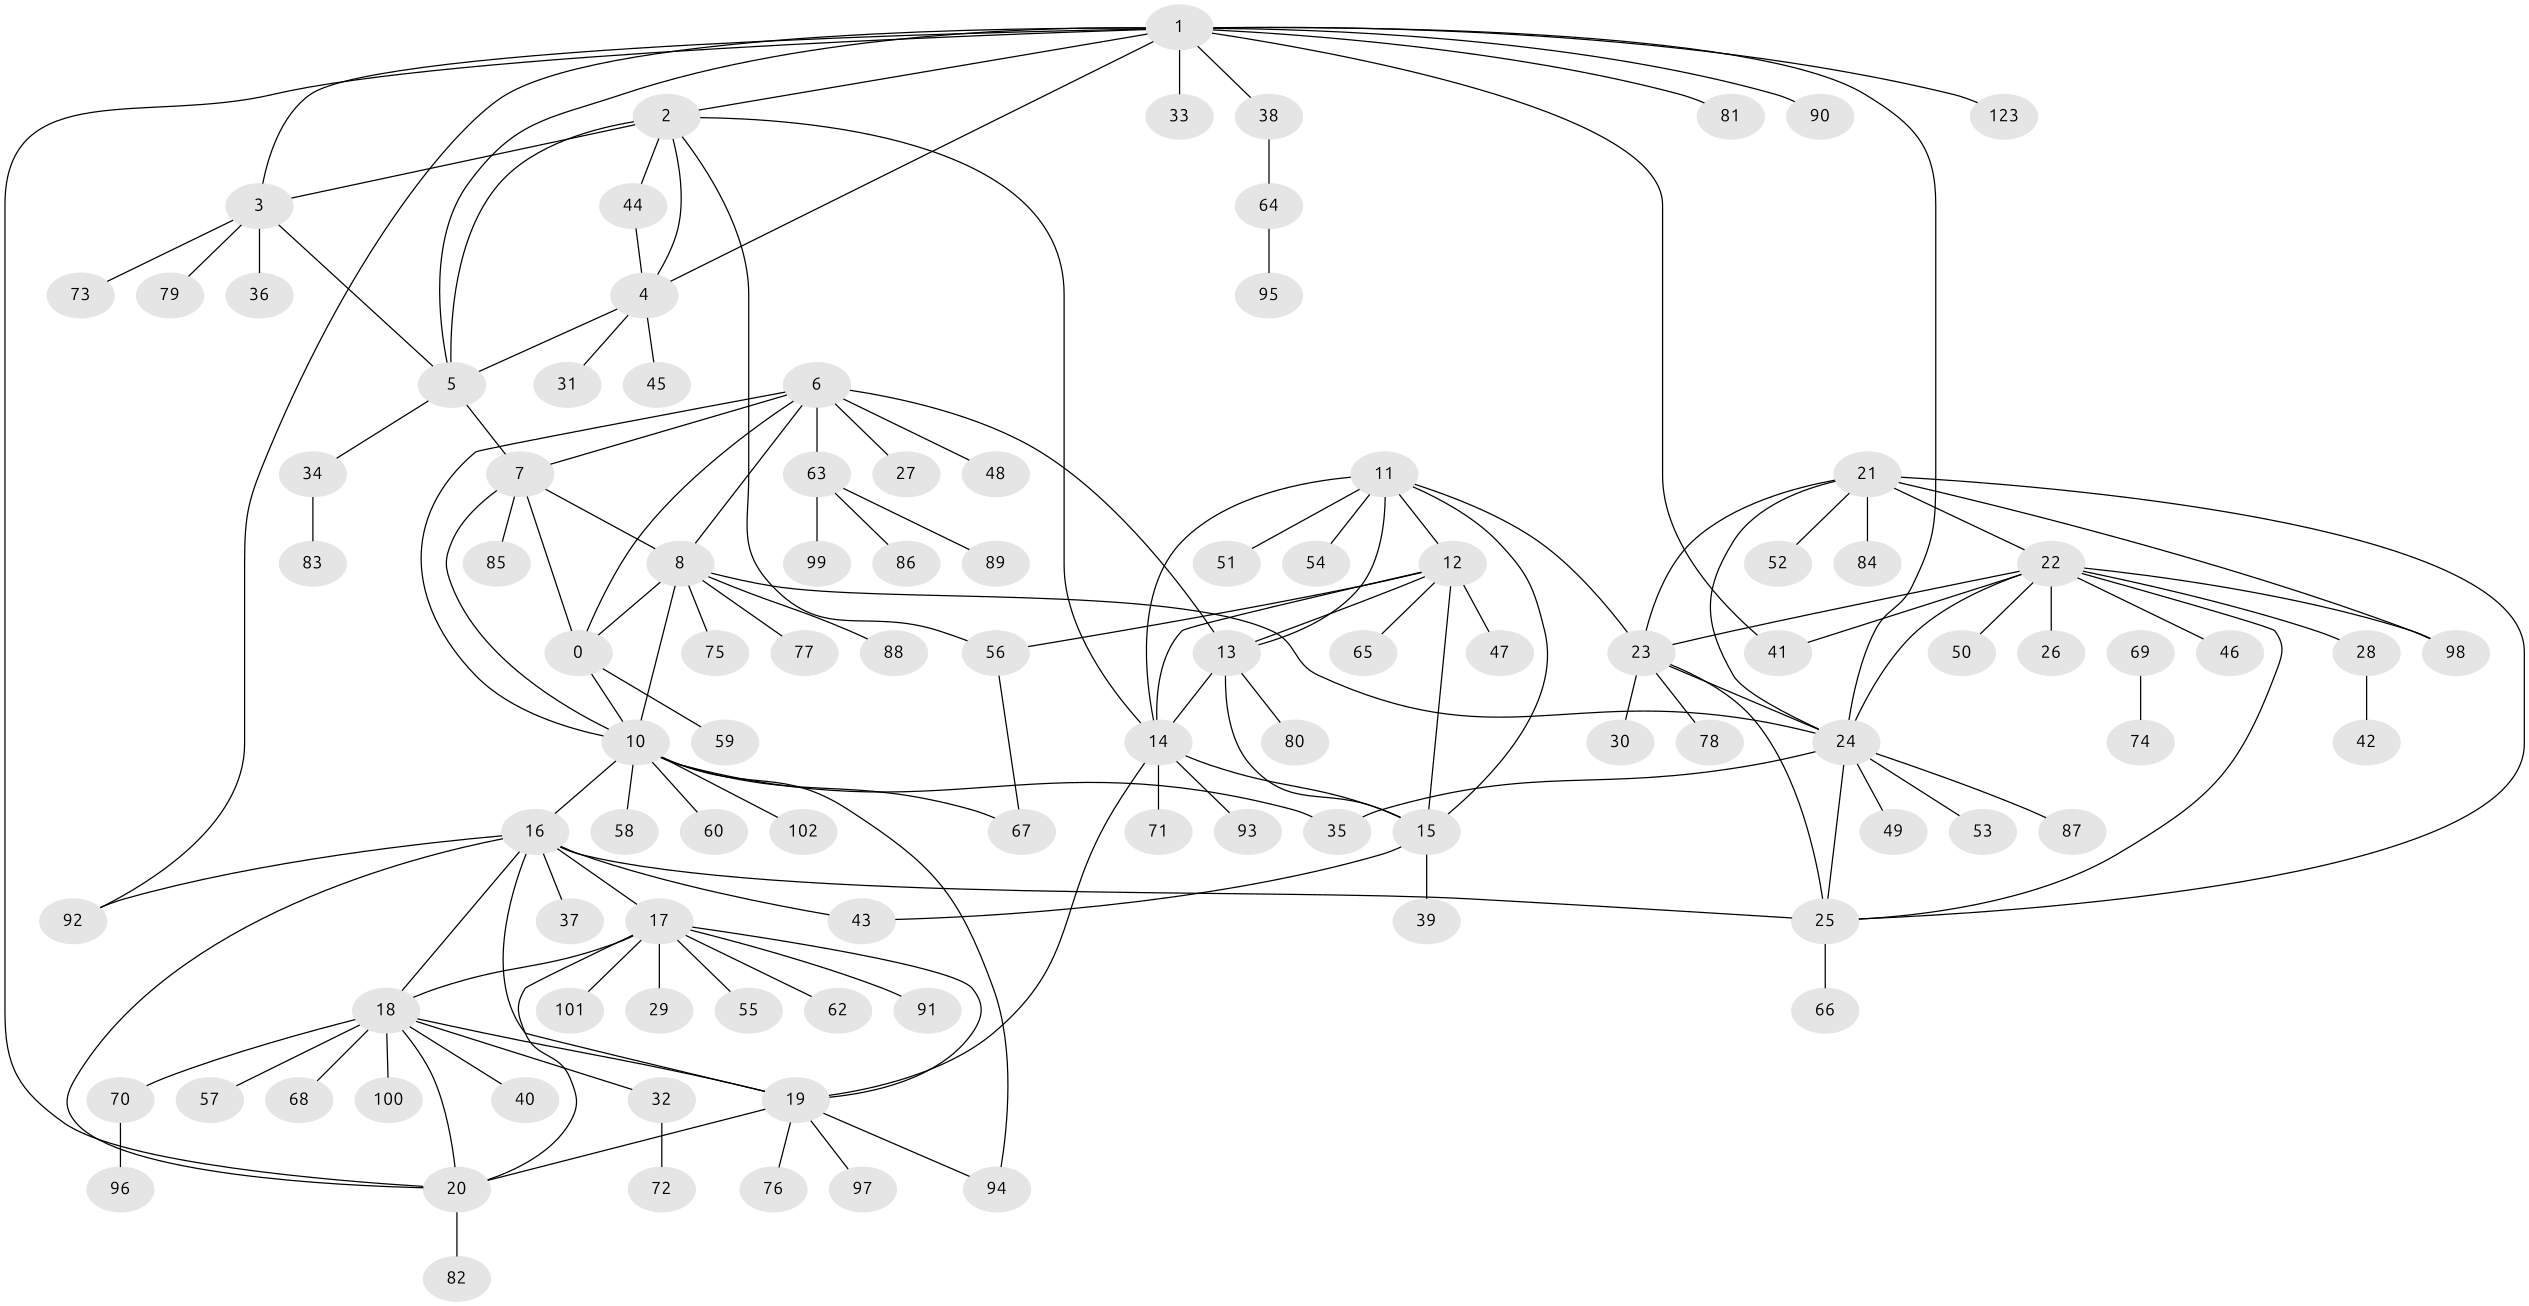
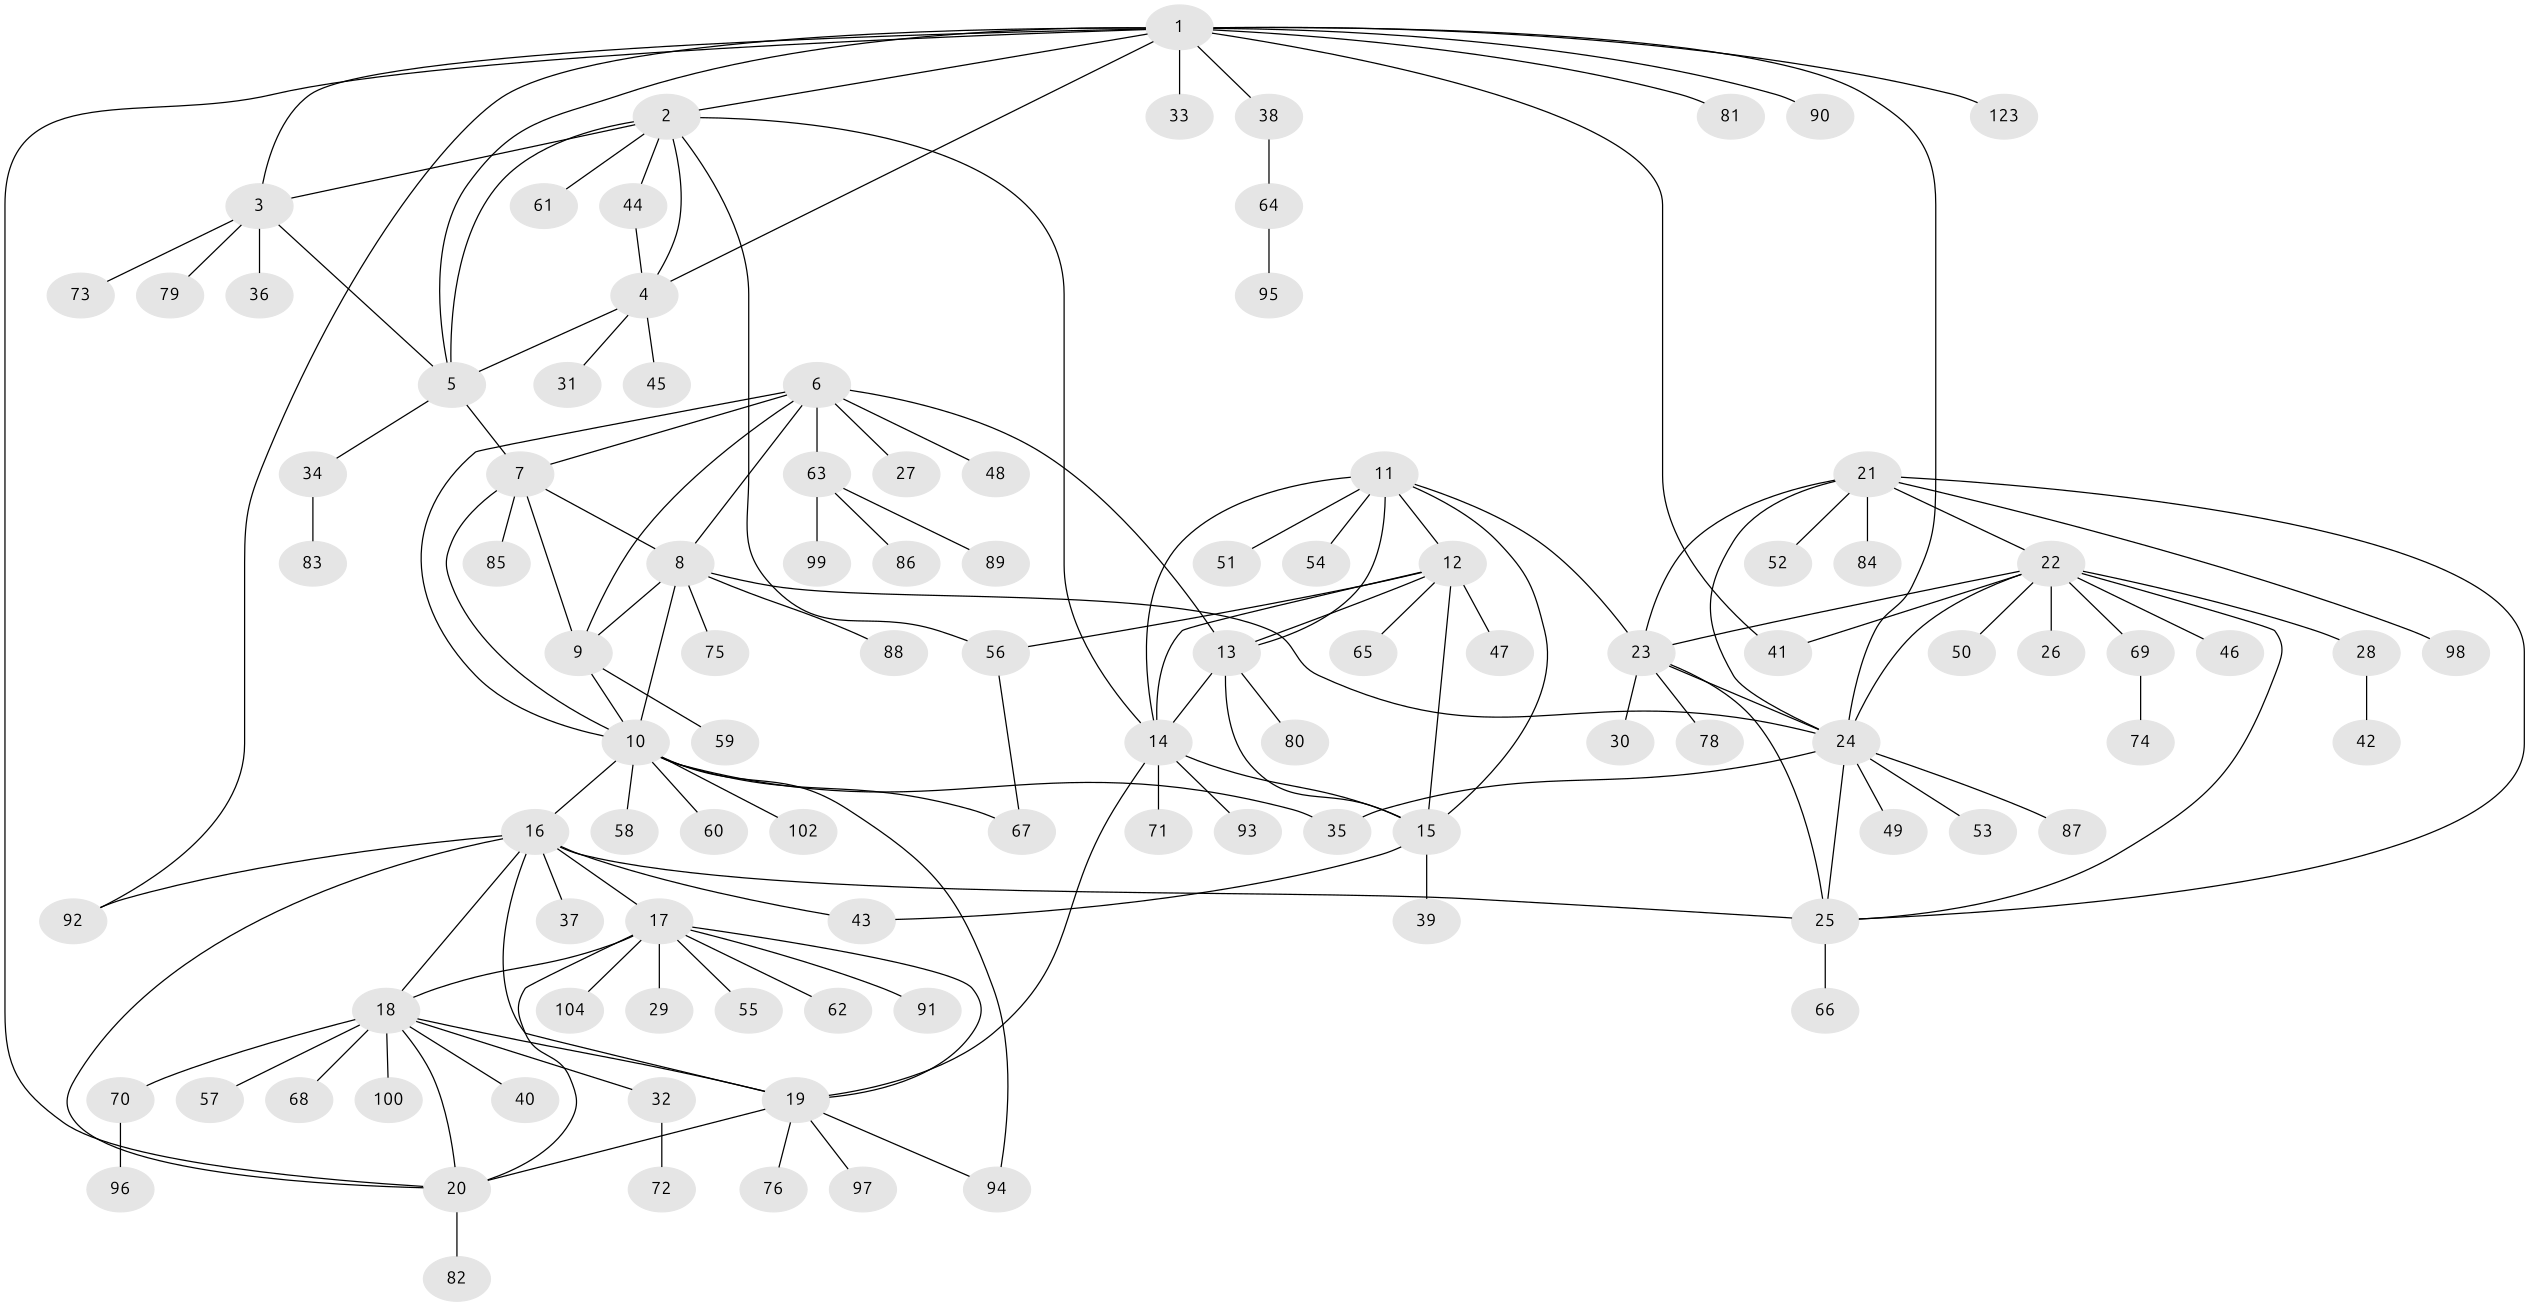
none -> (544, 206)
(2259, 594) -> (2096, 608)
(579, 653) -> (579, 653)
(805, 653) -> none
(570, 1011) -> (570, 1011)
